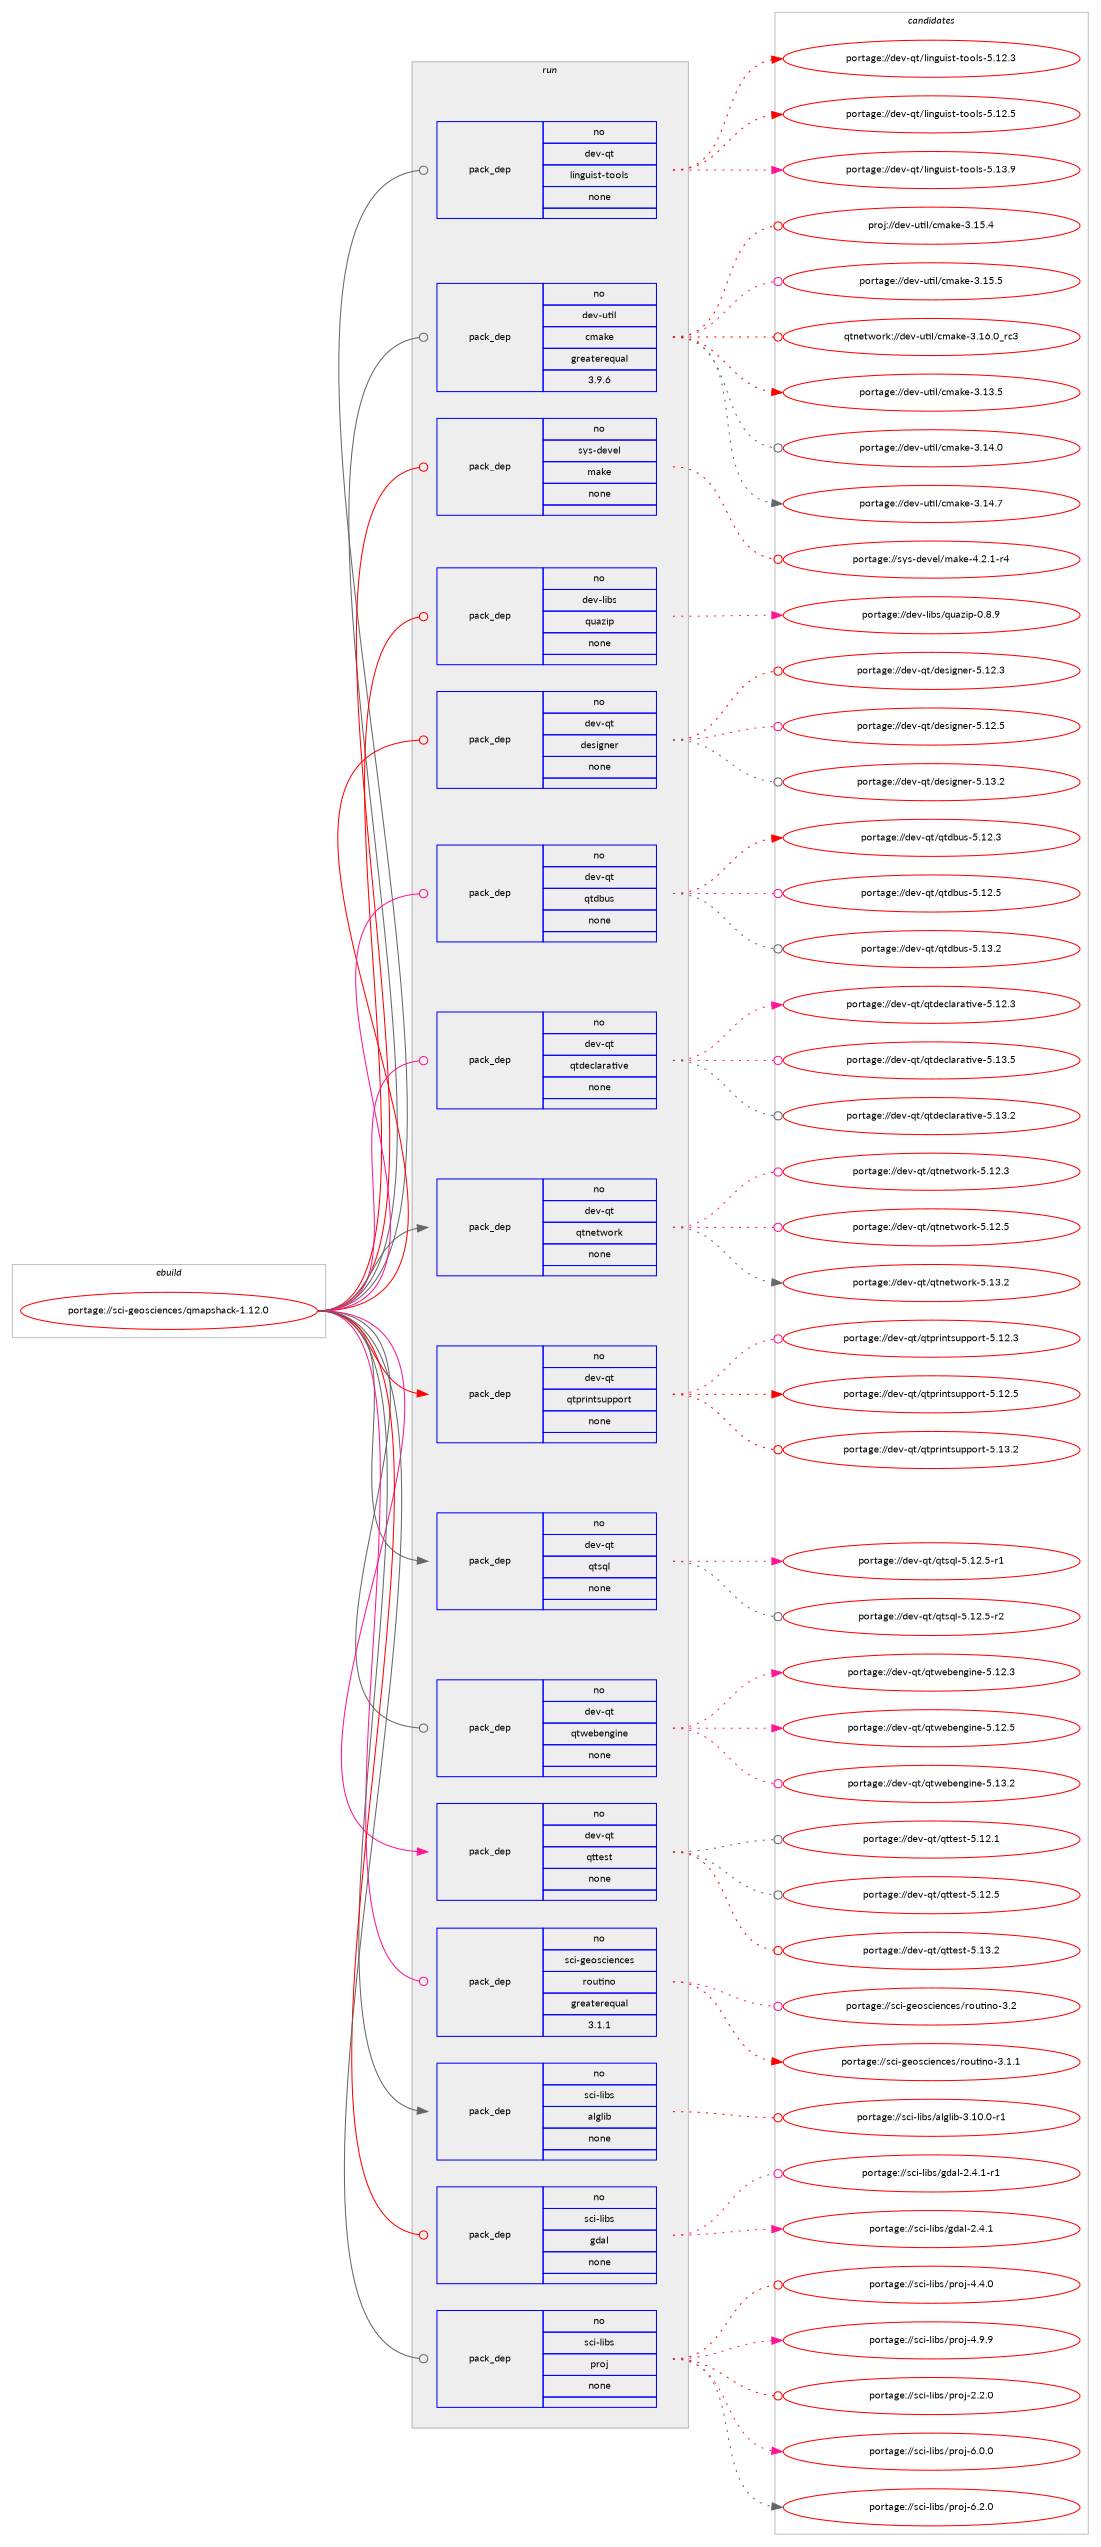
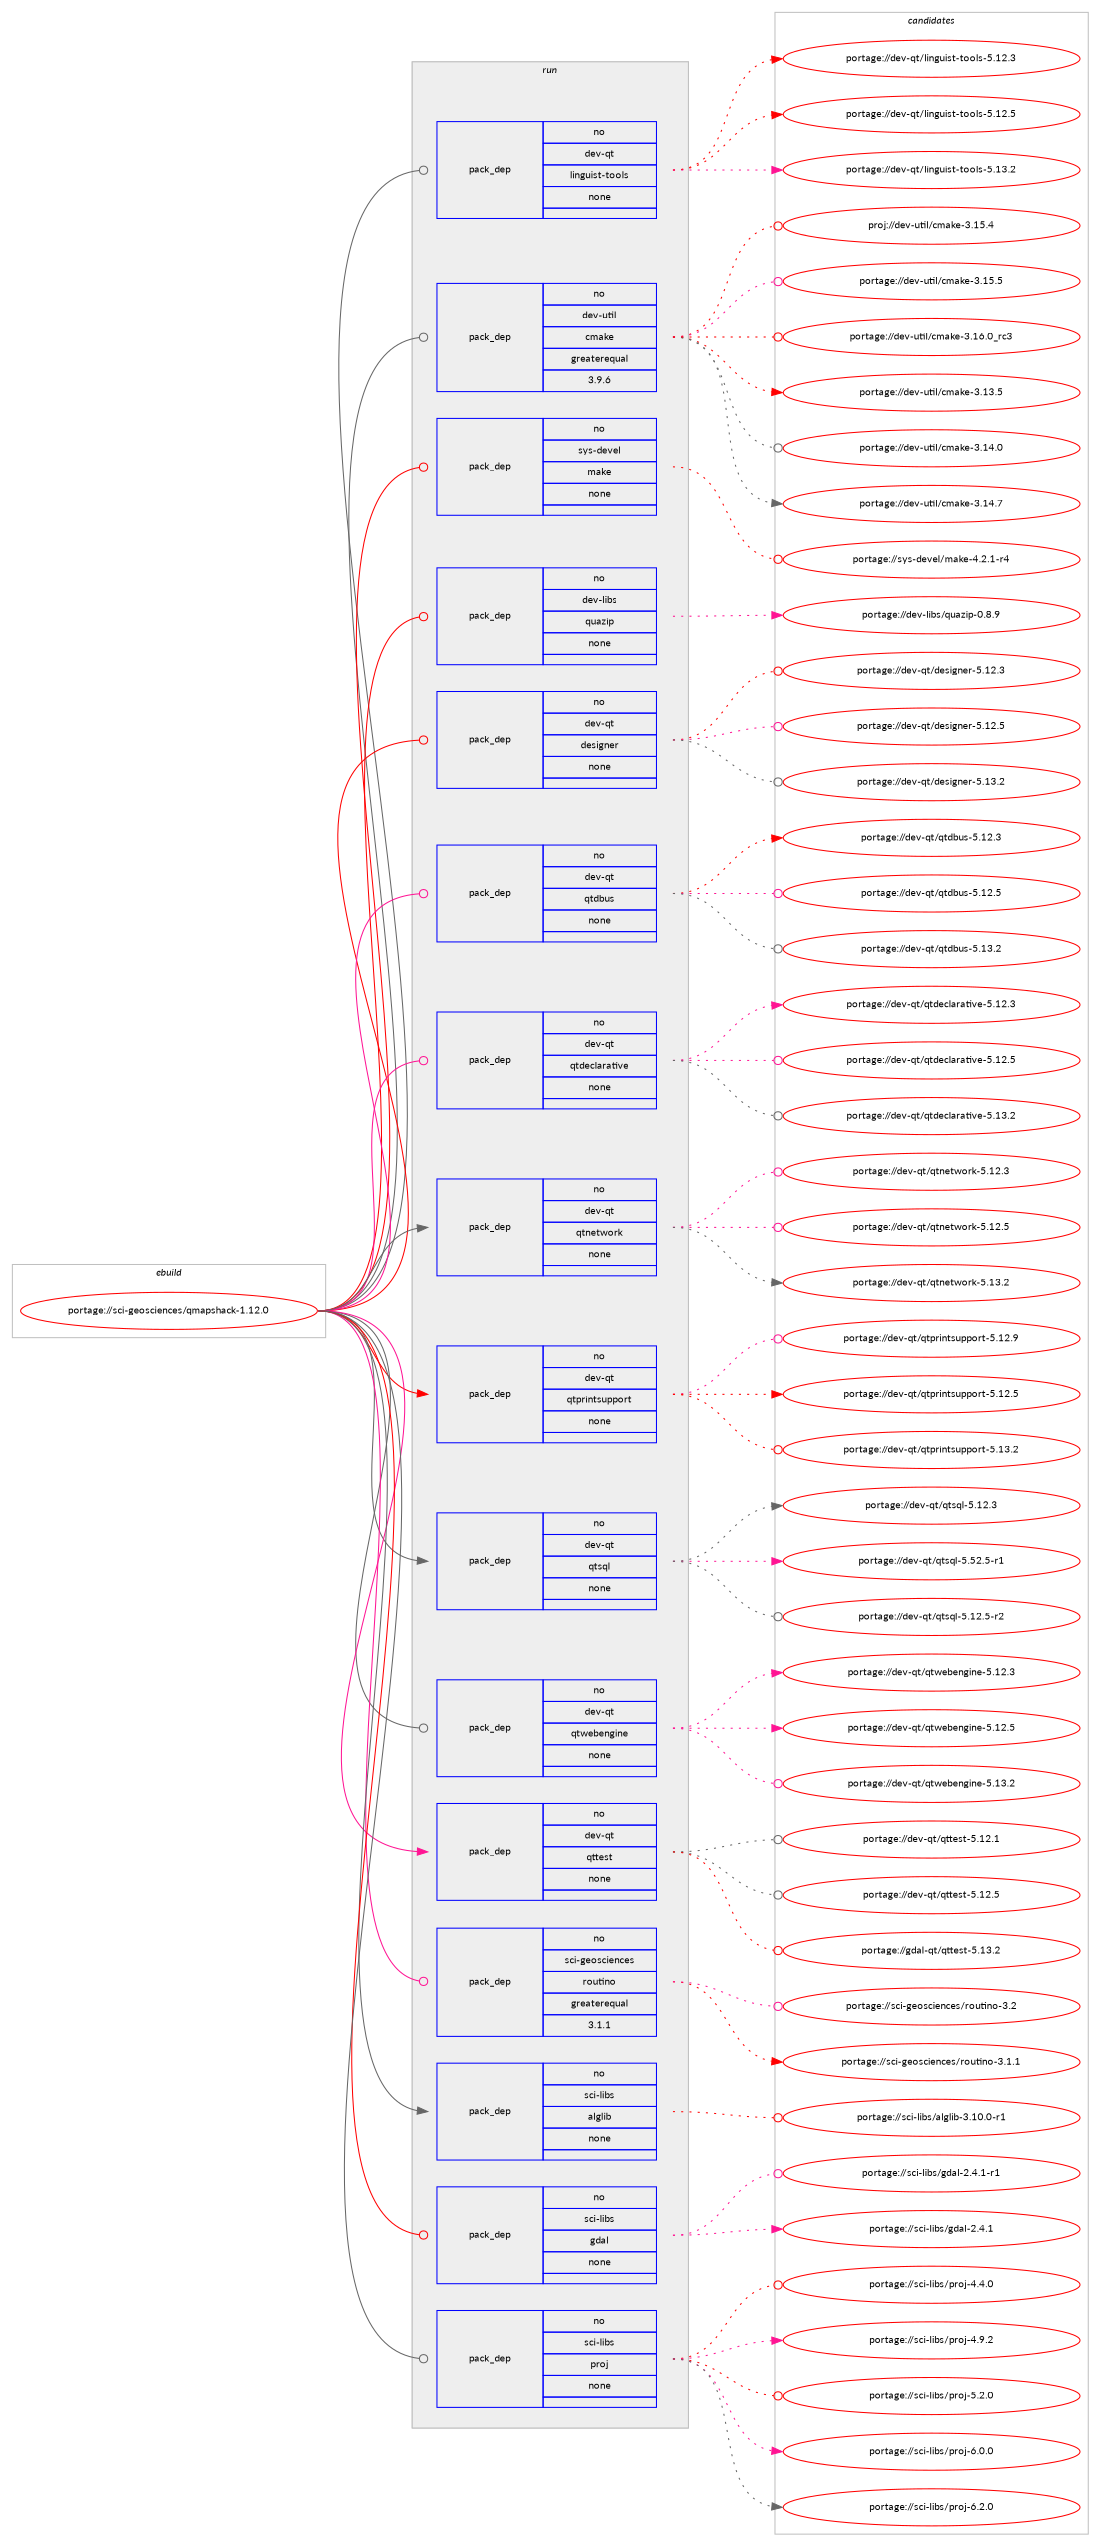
(932, 170) -> (932, 170)
(932, 337) -> (932, 337)
(932, 1060) -> (932, 1060)
(932, 1339) -> (932, 1339)
none -> (932, 1506)
(932, 1561) -> (932, 1561)
(932, 1951) -> (932, 1951)
(932, 2340) -> (932, 2340)
(932, 2396) -> (932, 2396)
